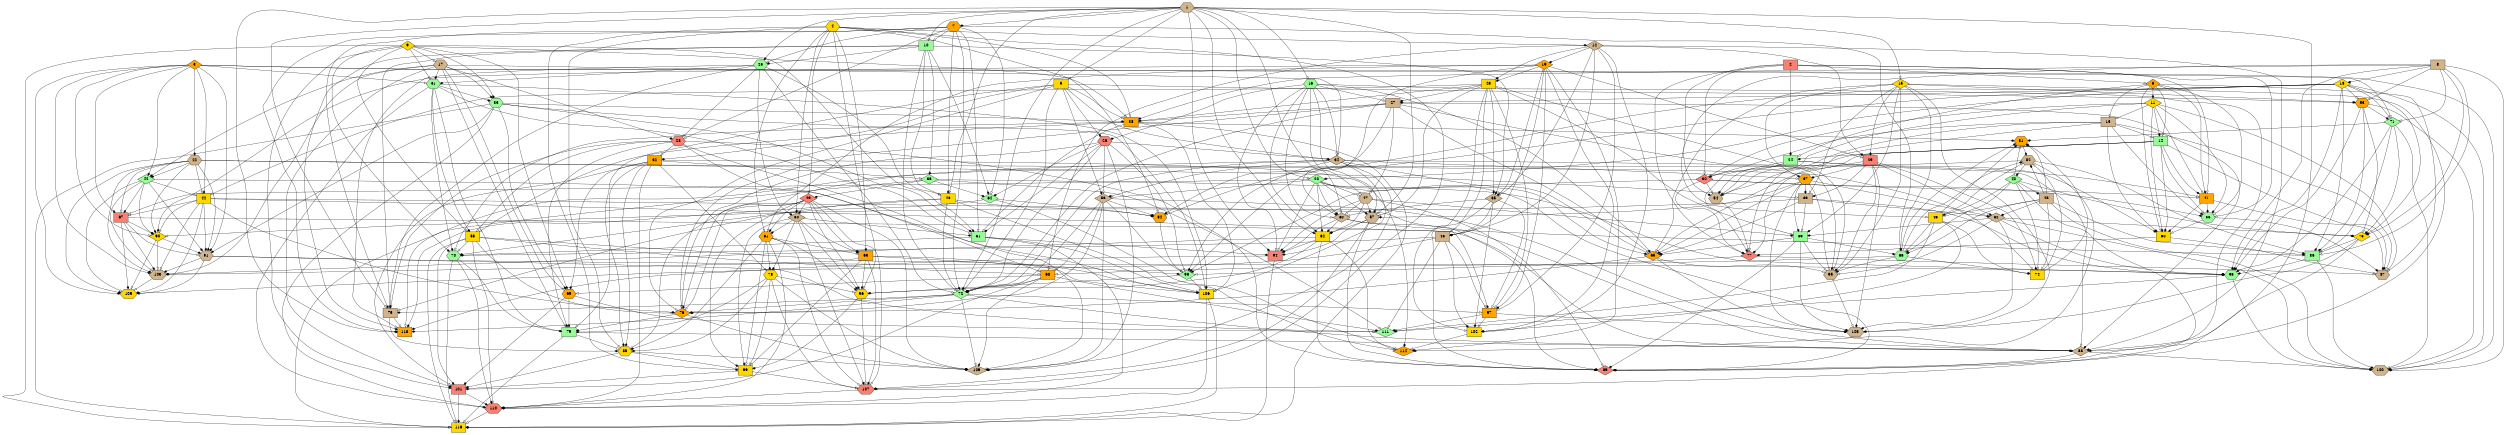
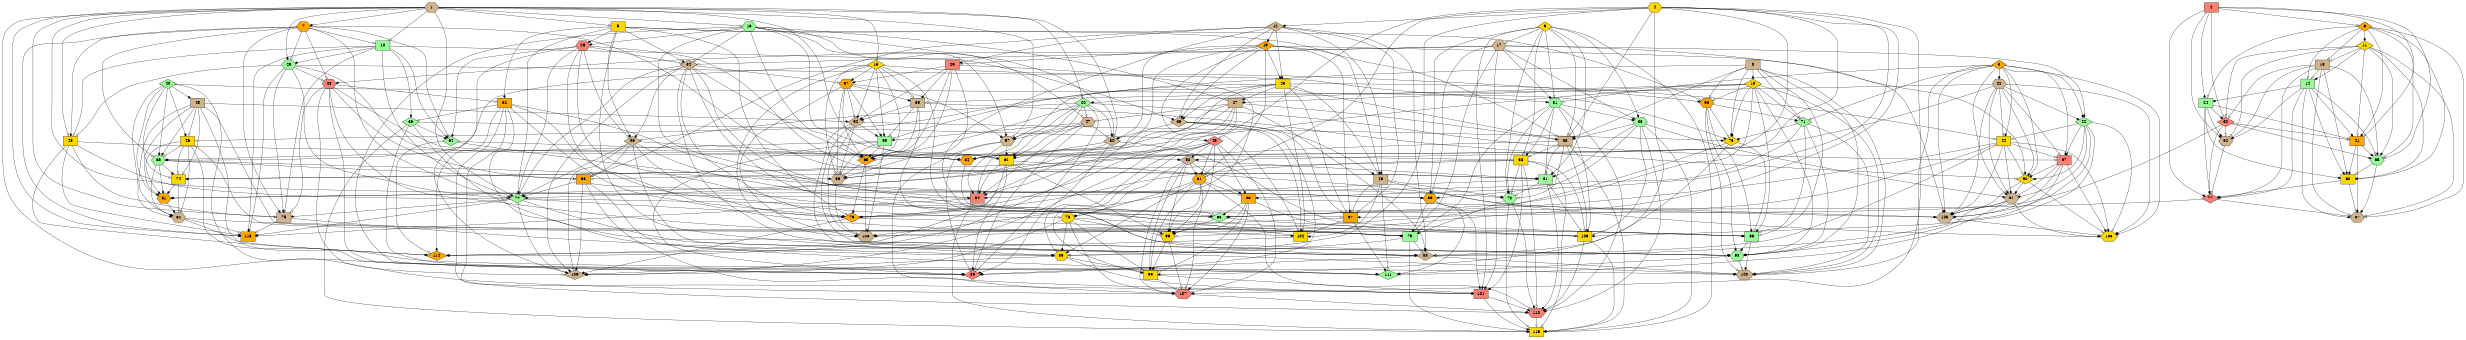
(1877, 118) -> (866, 93)
(1131, 122) -> (1565, 141)
(2022, 169) -> (134, 155)
